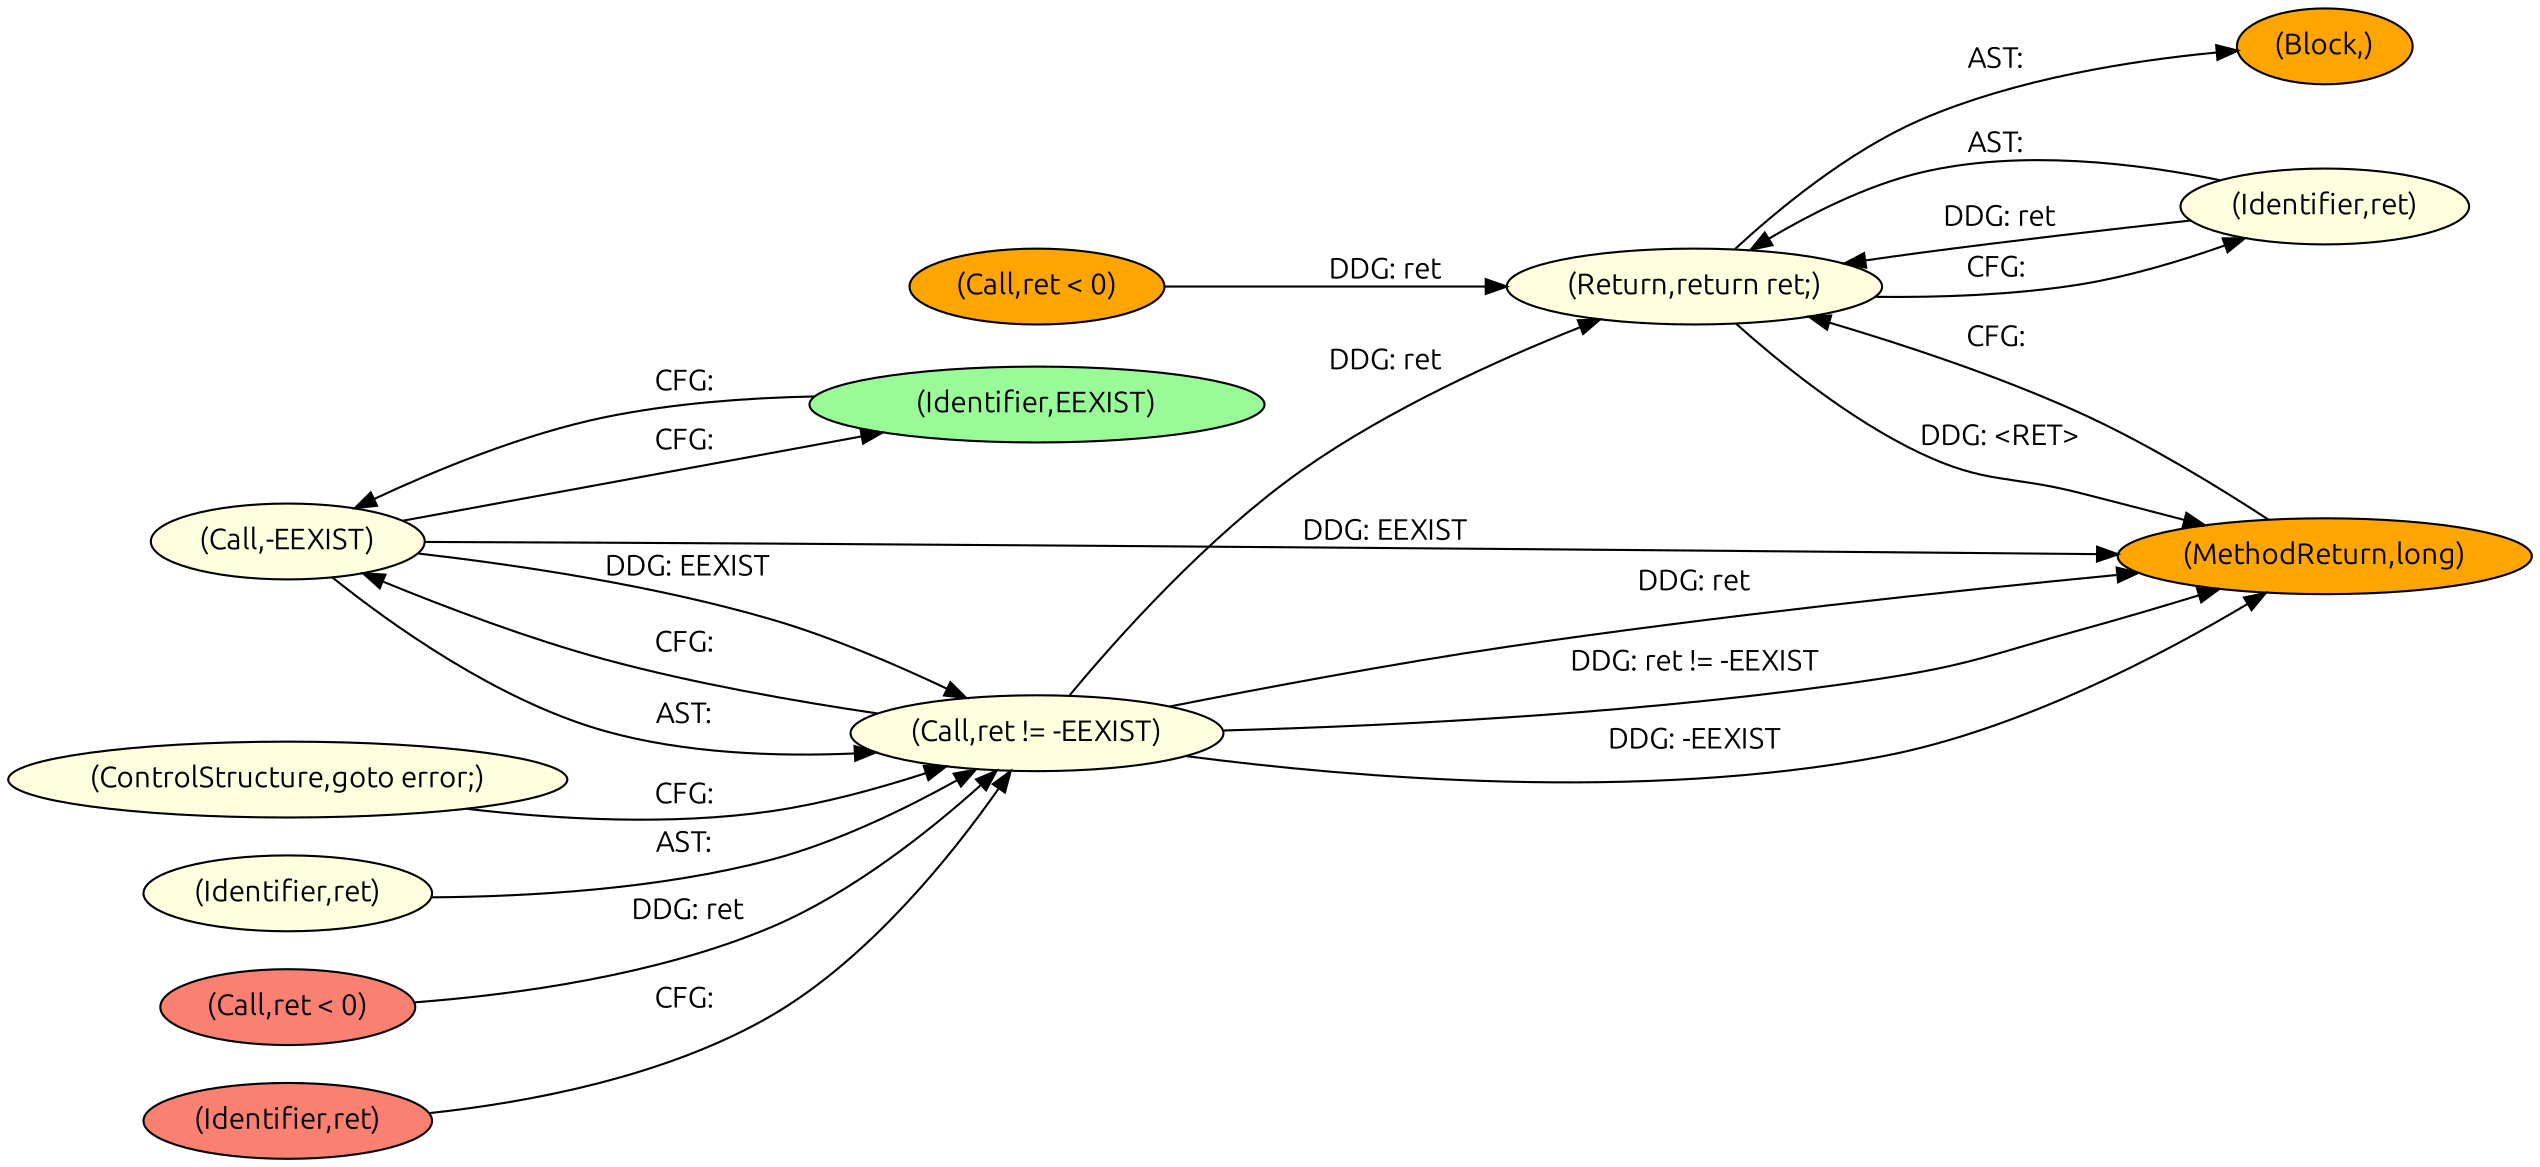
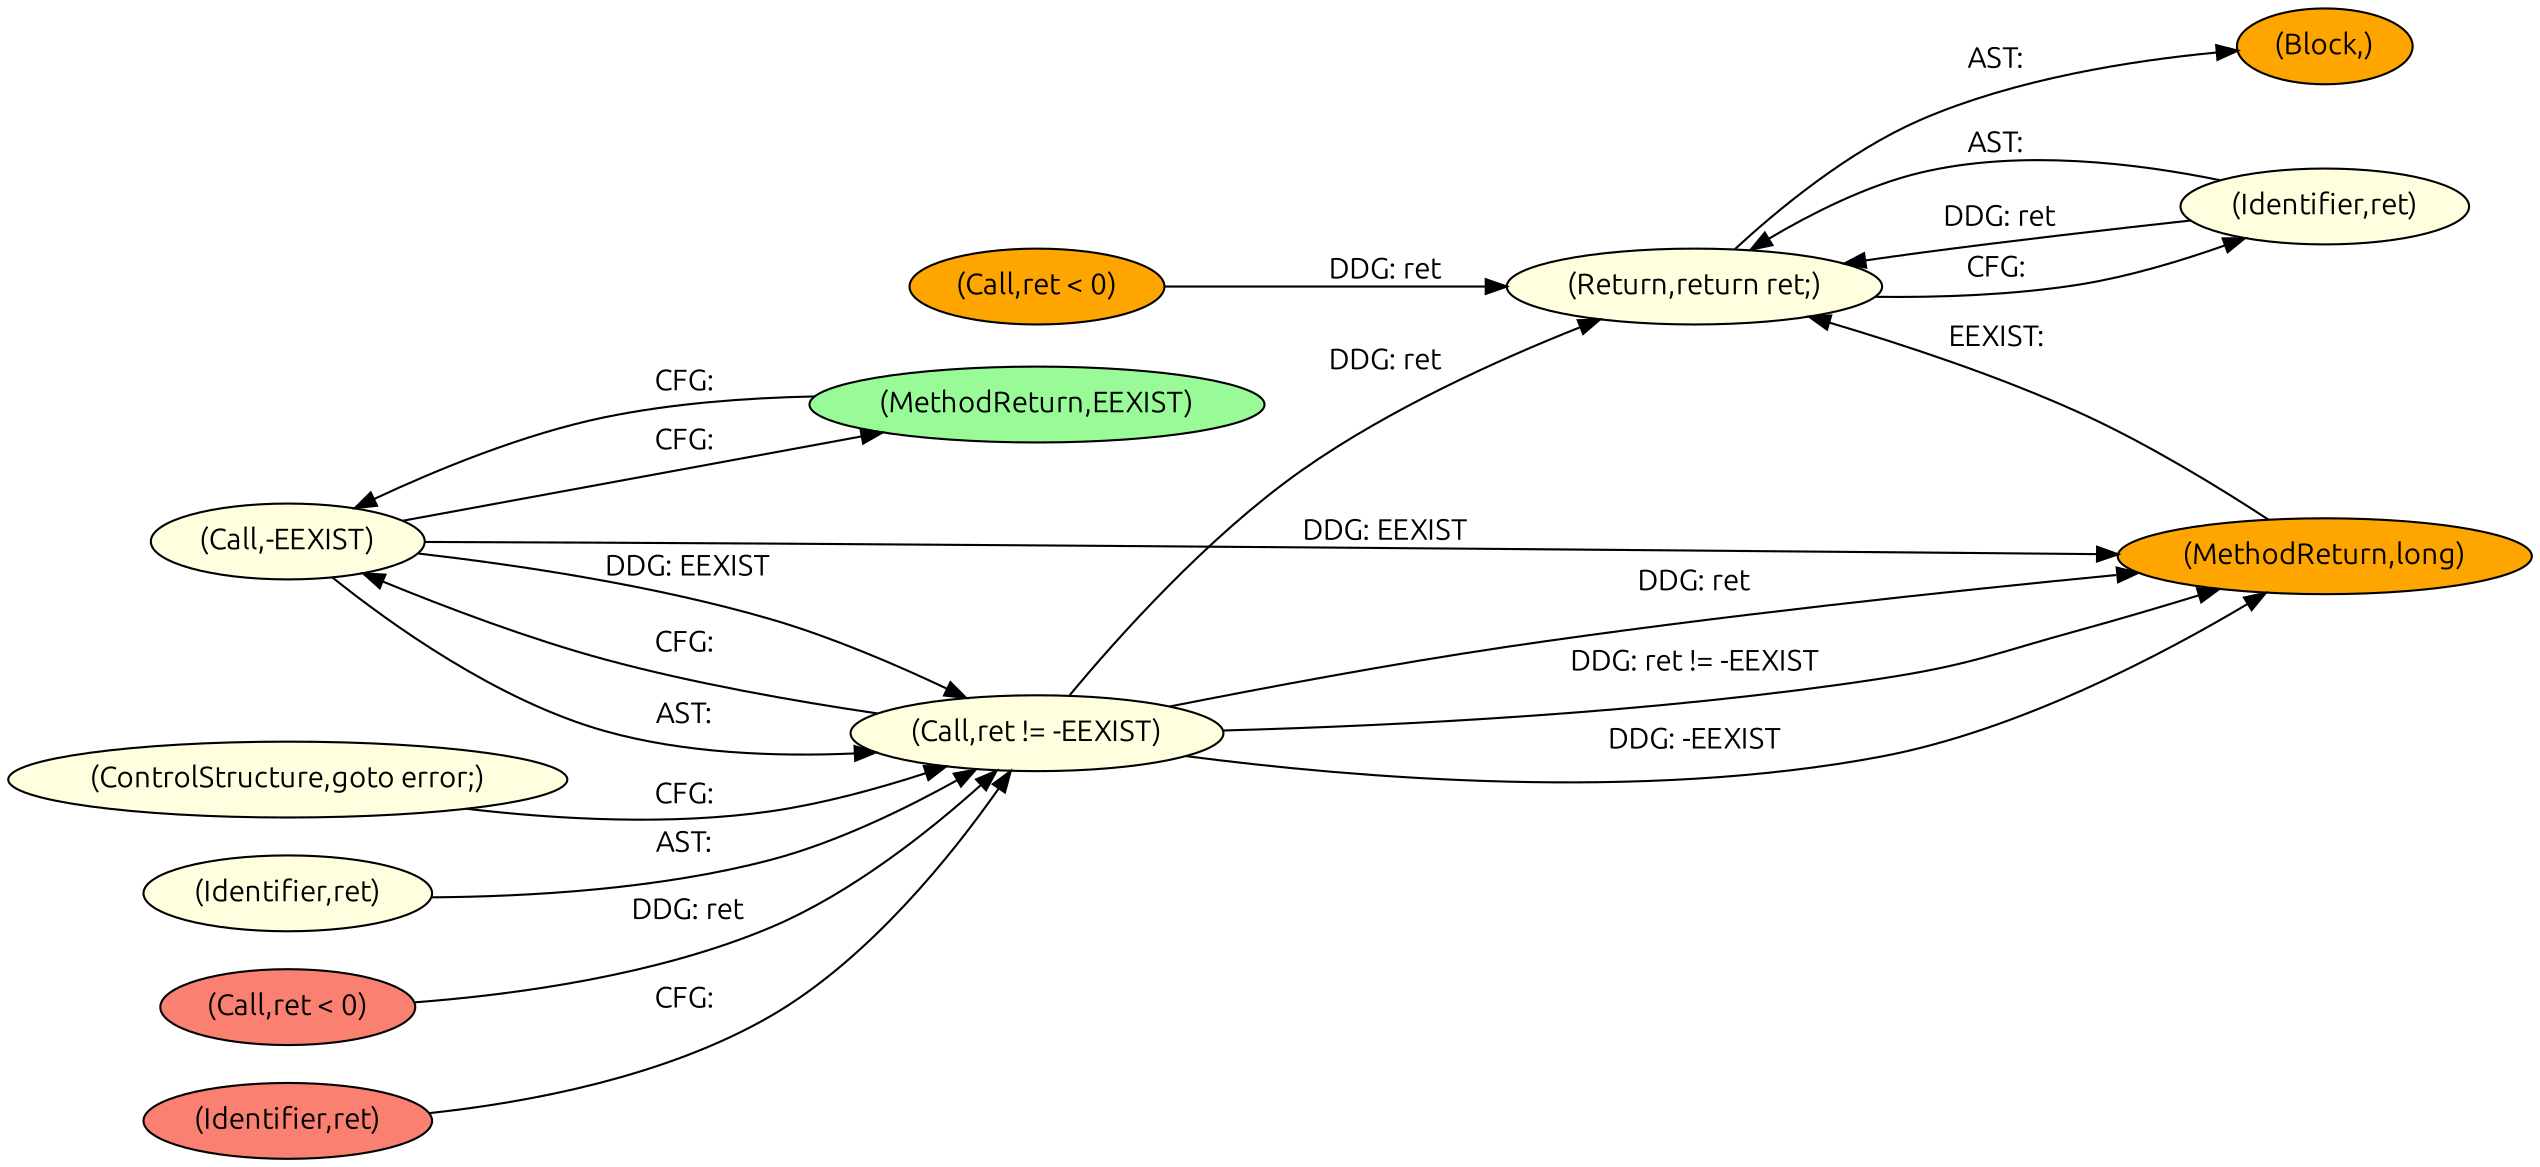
(2000, 338) -> (2000, 338)
(1037, 405) -> (1037, 405)
(1942, 463) -> none
